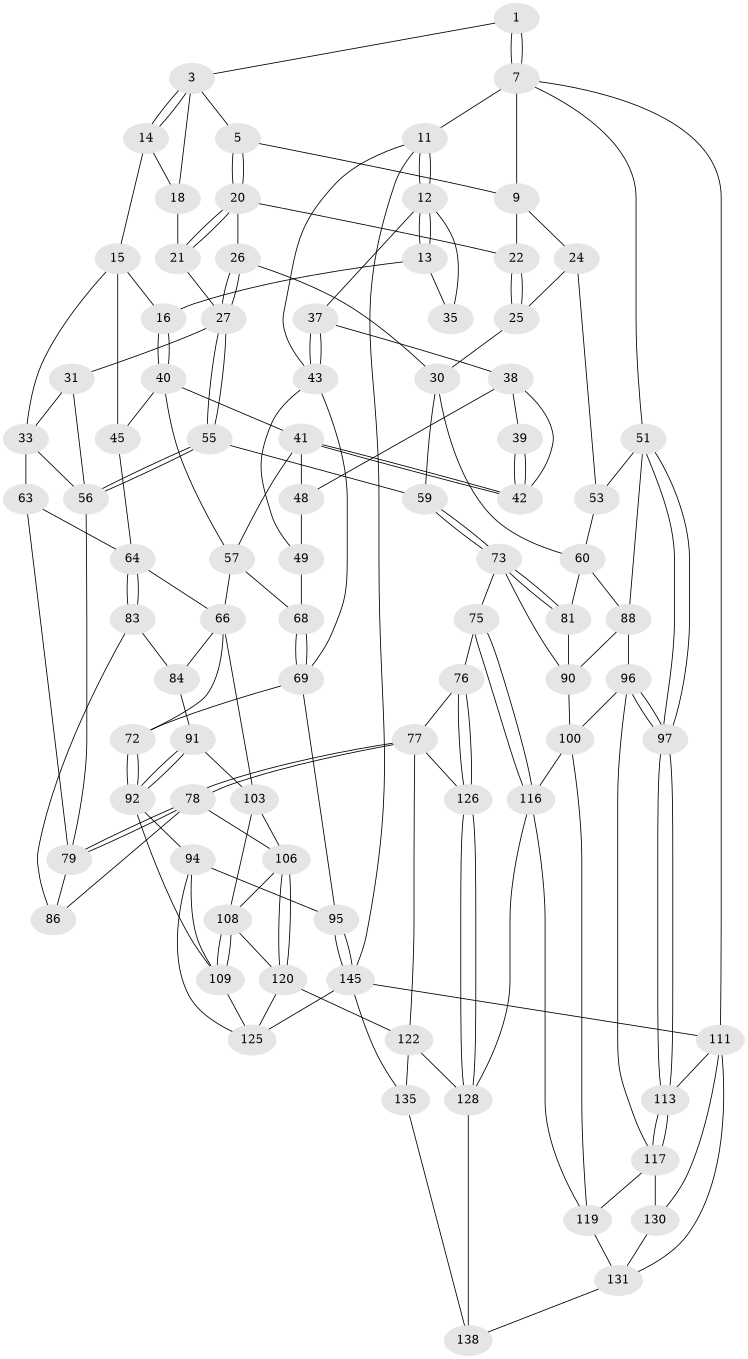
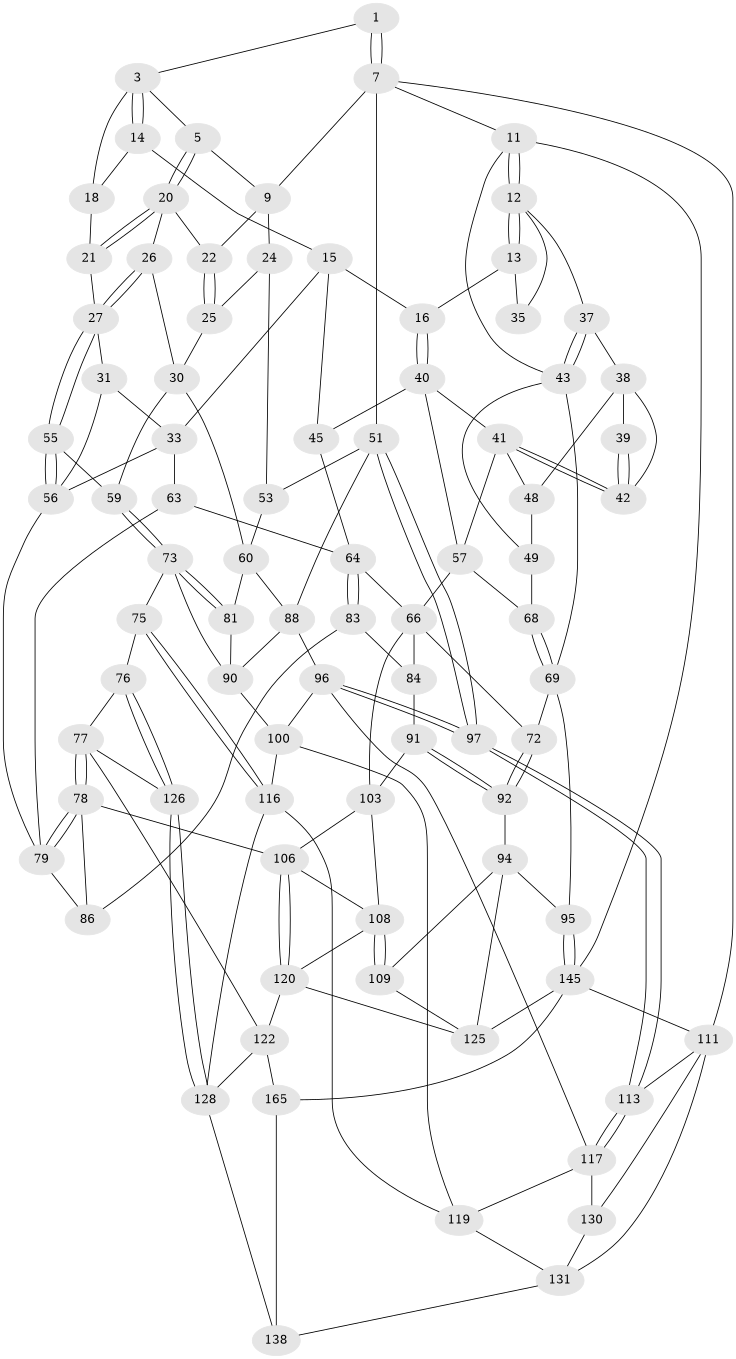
(168, 893) -> none
(406, 1100) -> (276, 1100)
